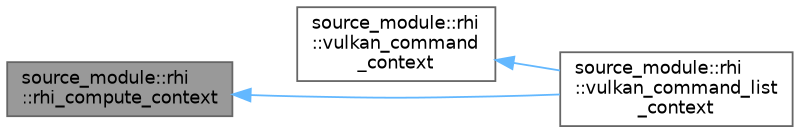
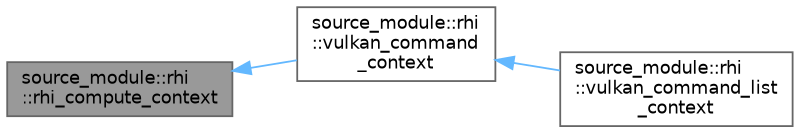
(405, 98) -> (274, 64)
